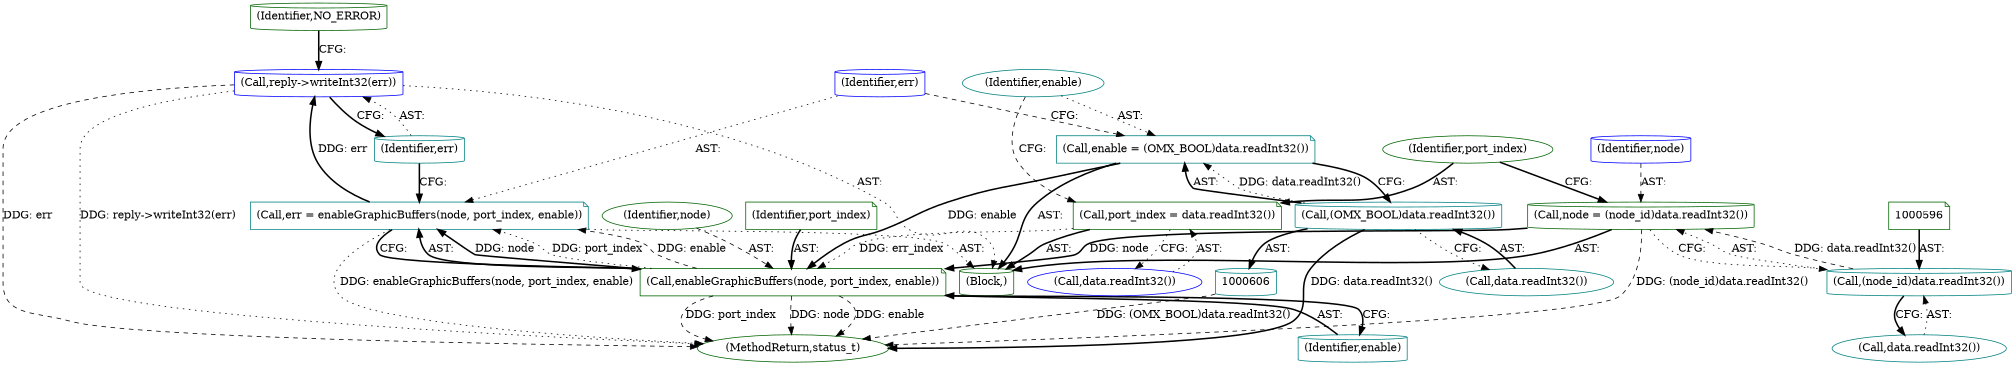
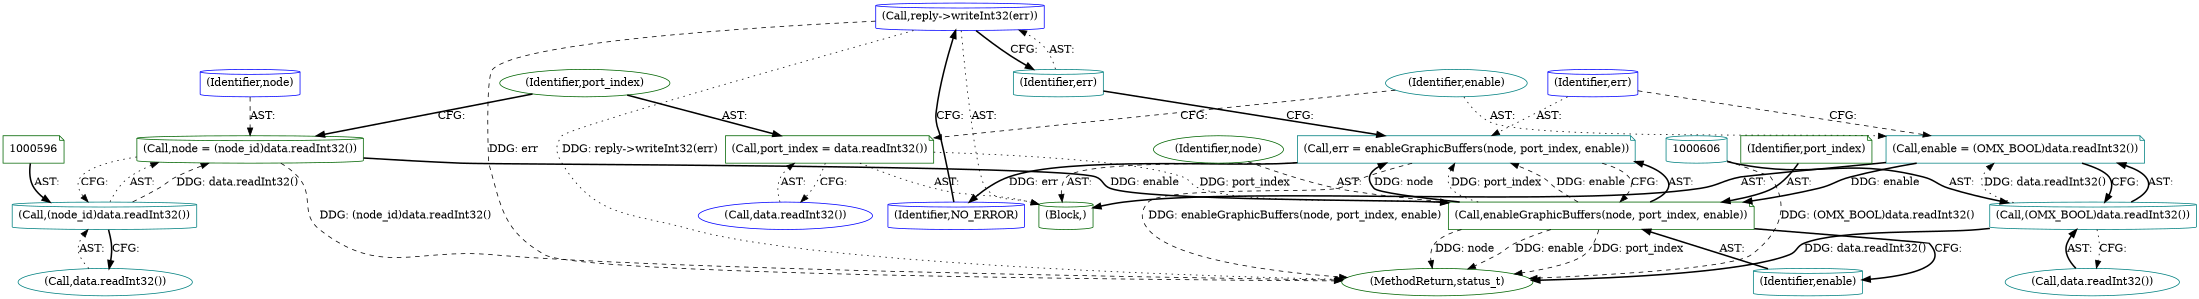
(319, 17) -> (956, 216)
(320, 165) -> (1084, 166)
(782, 232) -> (1172, 164)
(1275, 238) -> (1900, 172)
(1049, 242) -> (944, 190)
(902, 249) -> (1245, 183)
(1119, 249) -> (1145, 183)
(432, 262) -> (1626, 174)
(1333, 262) -> none
(468, 325) -> (1145, 206)
